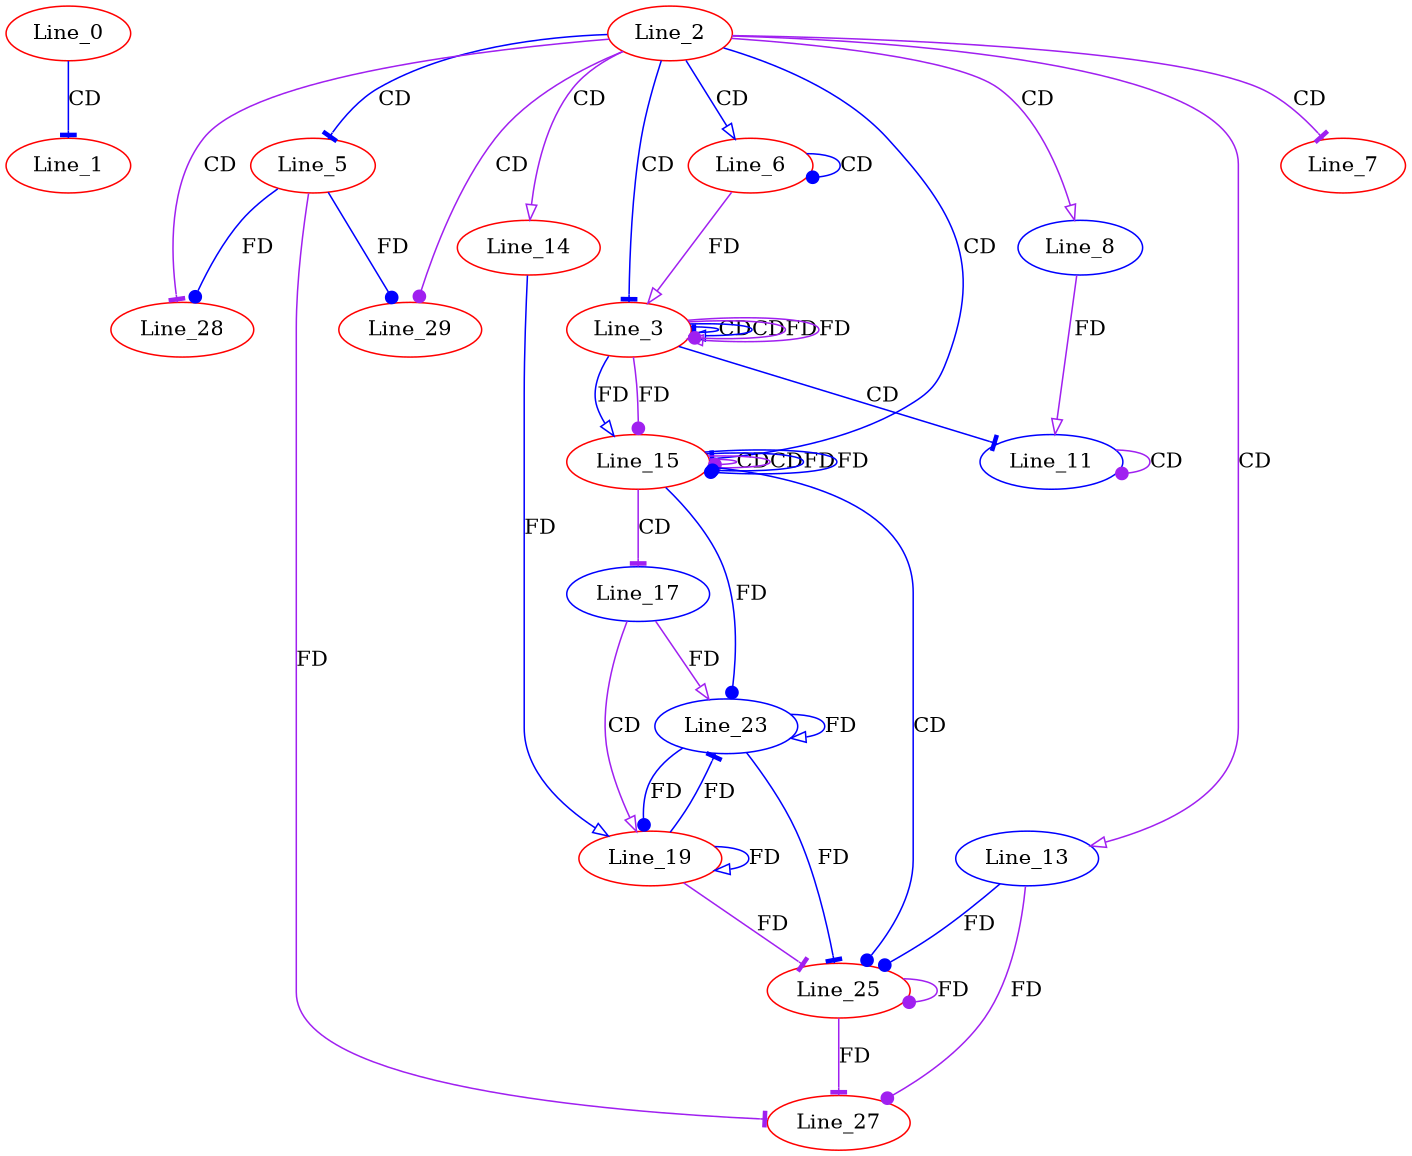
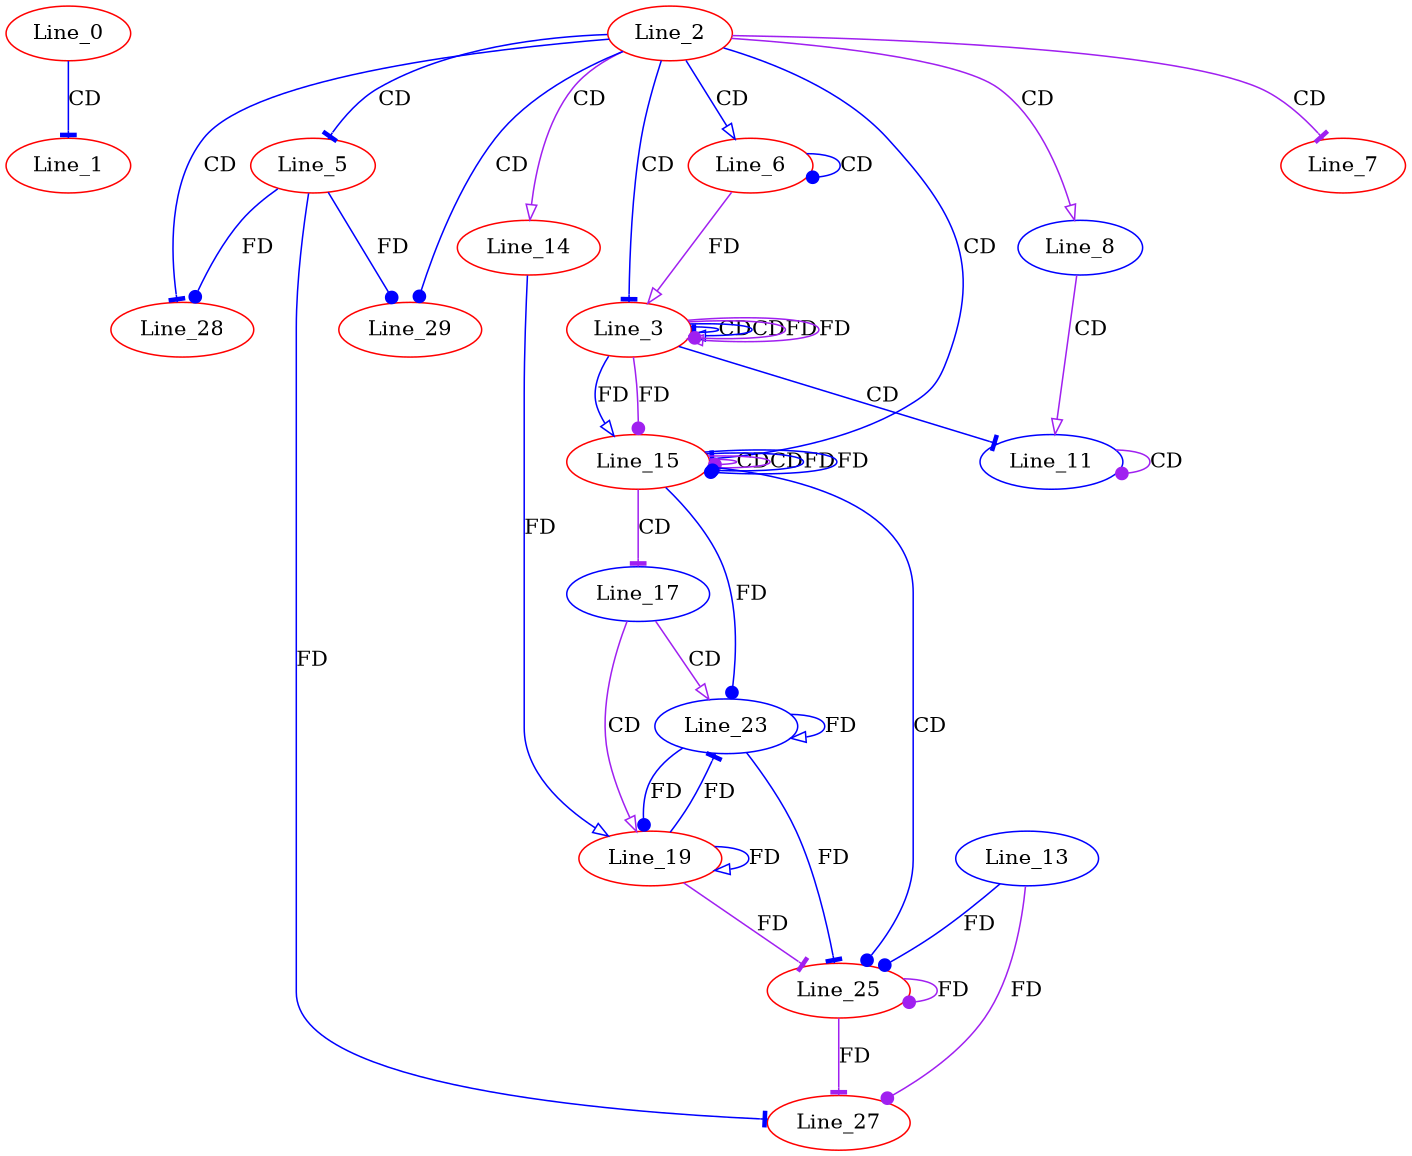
(320, 83) -> (320, 83)
(491, 144) -> (491, 144)
(1238, 268) -> none
(1091, 330) -> (1091, 330)
(705, 660) -> (705, 660)
(296, 843) -> (296, 843)
